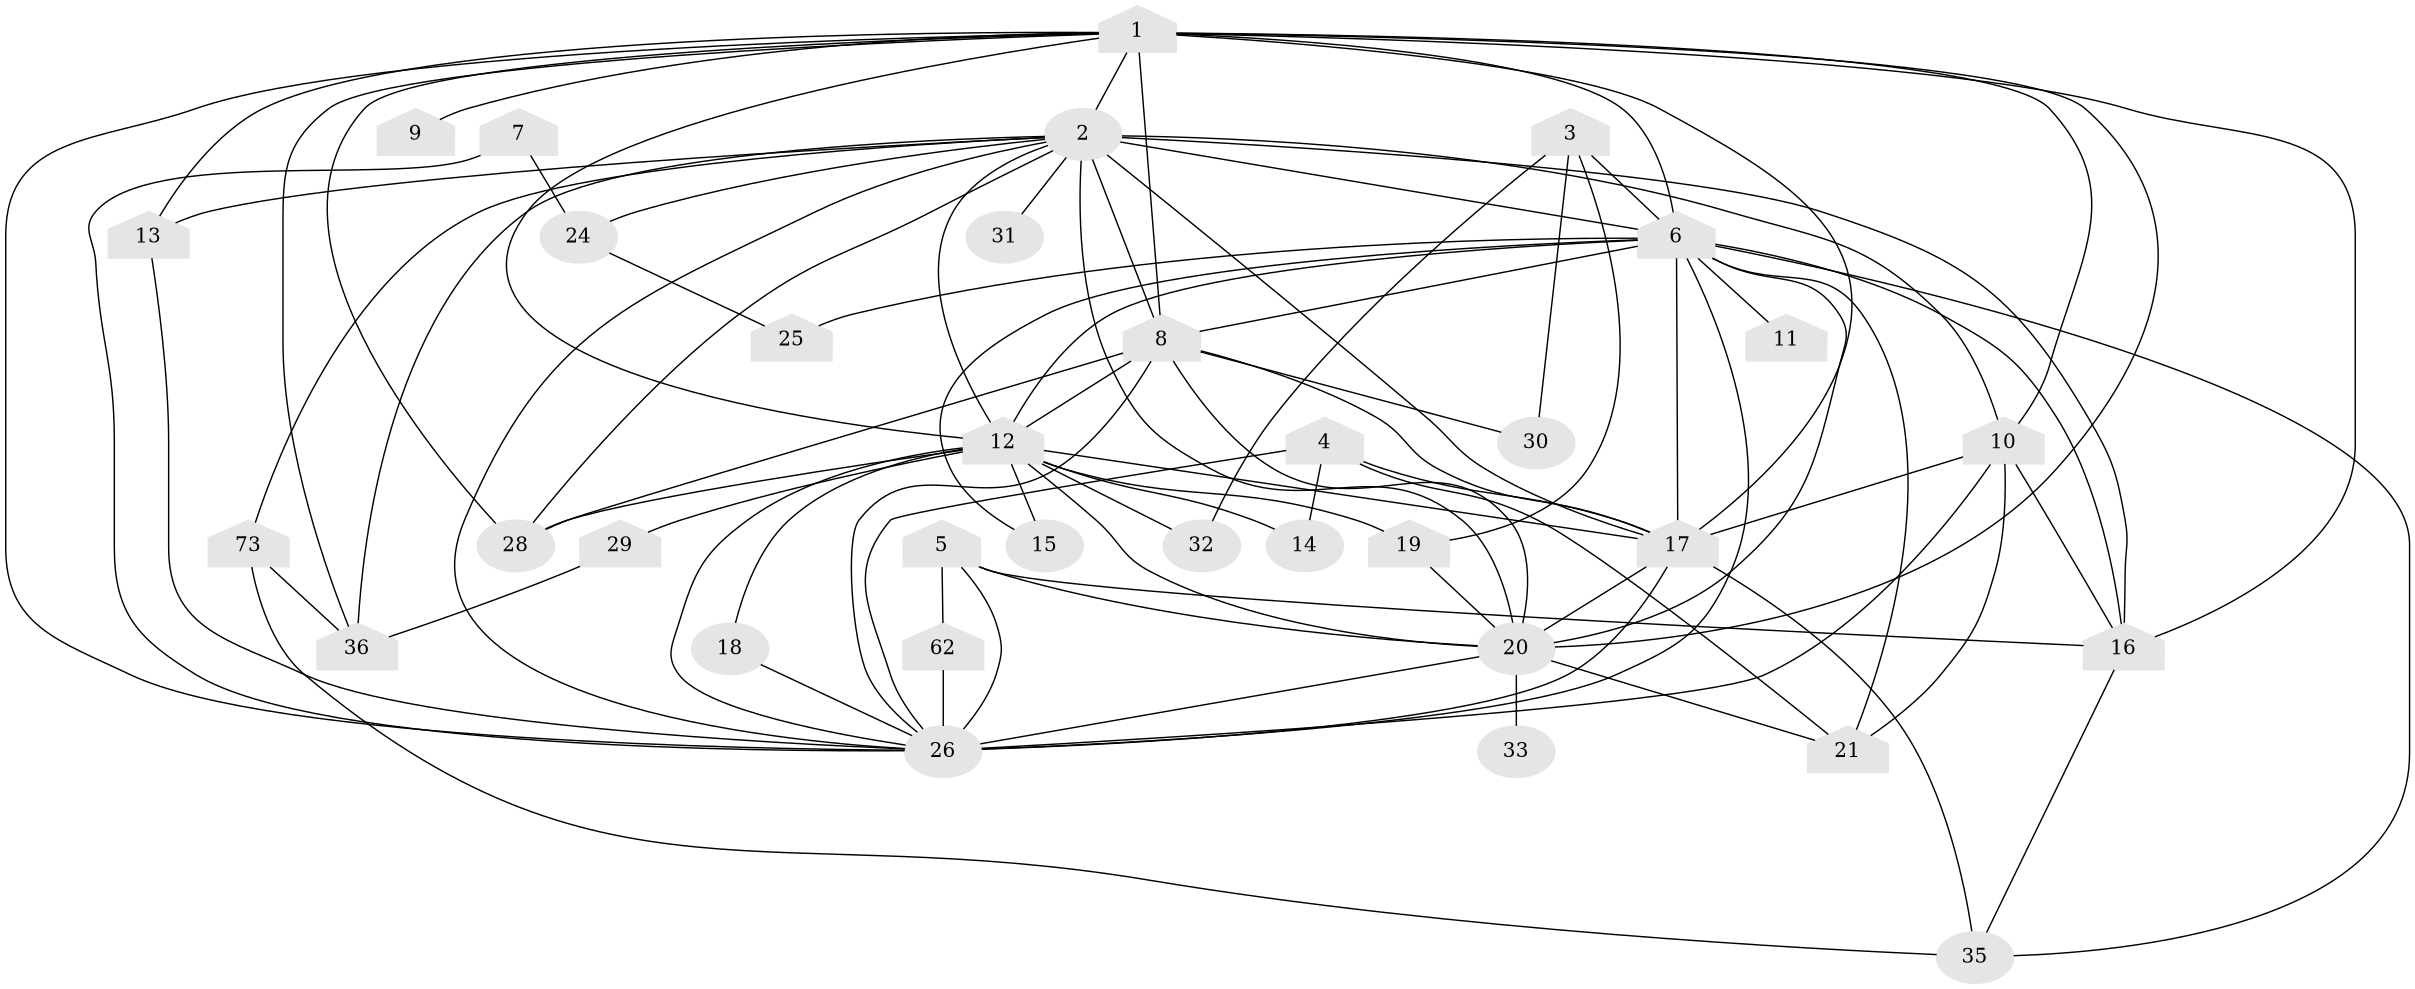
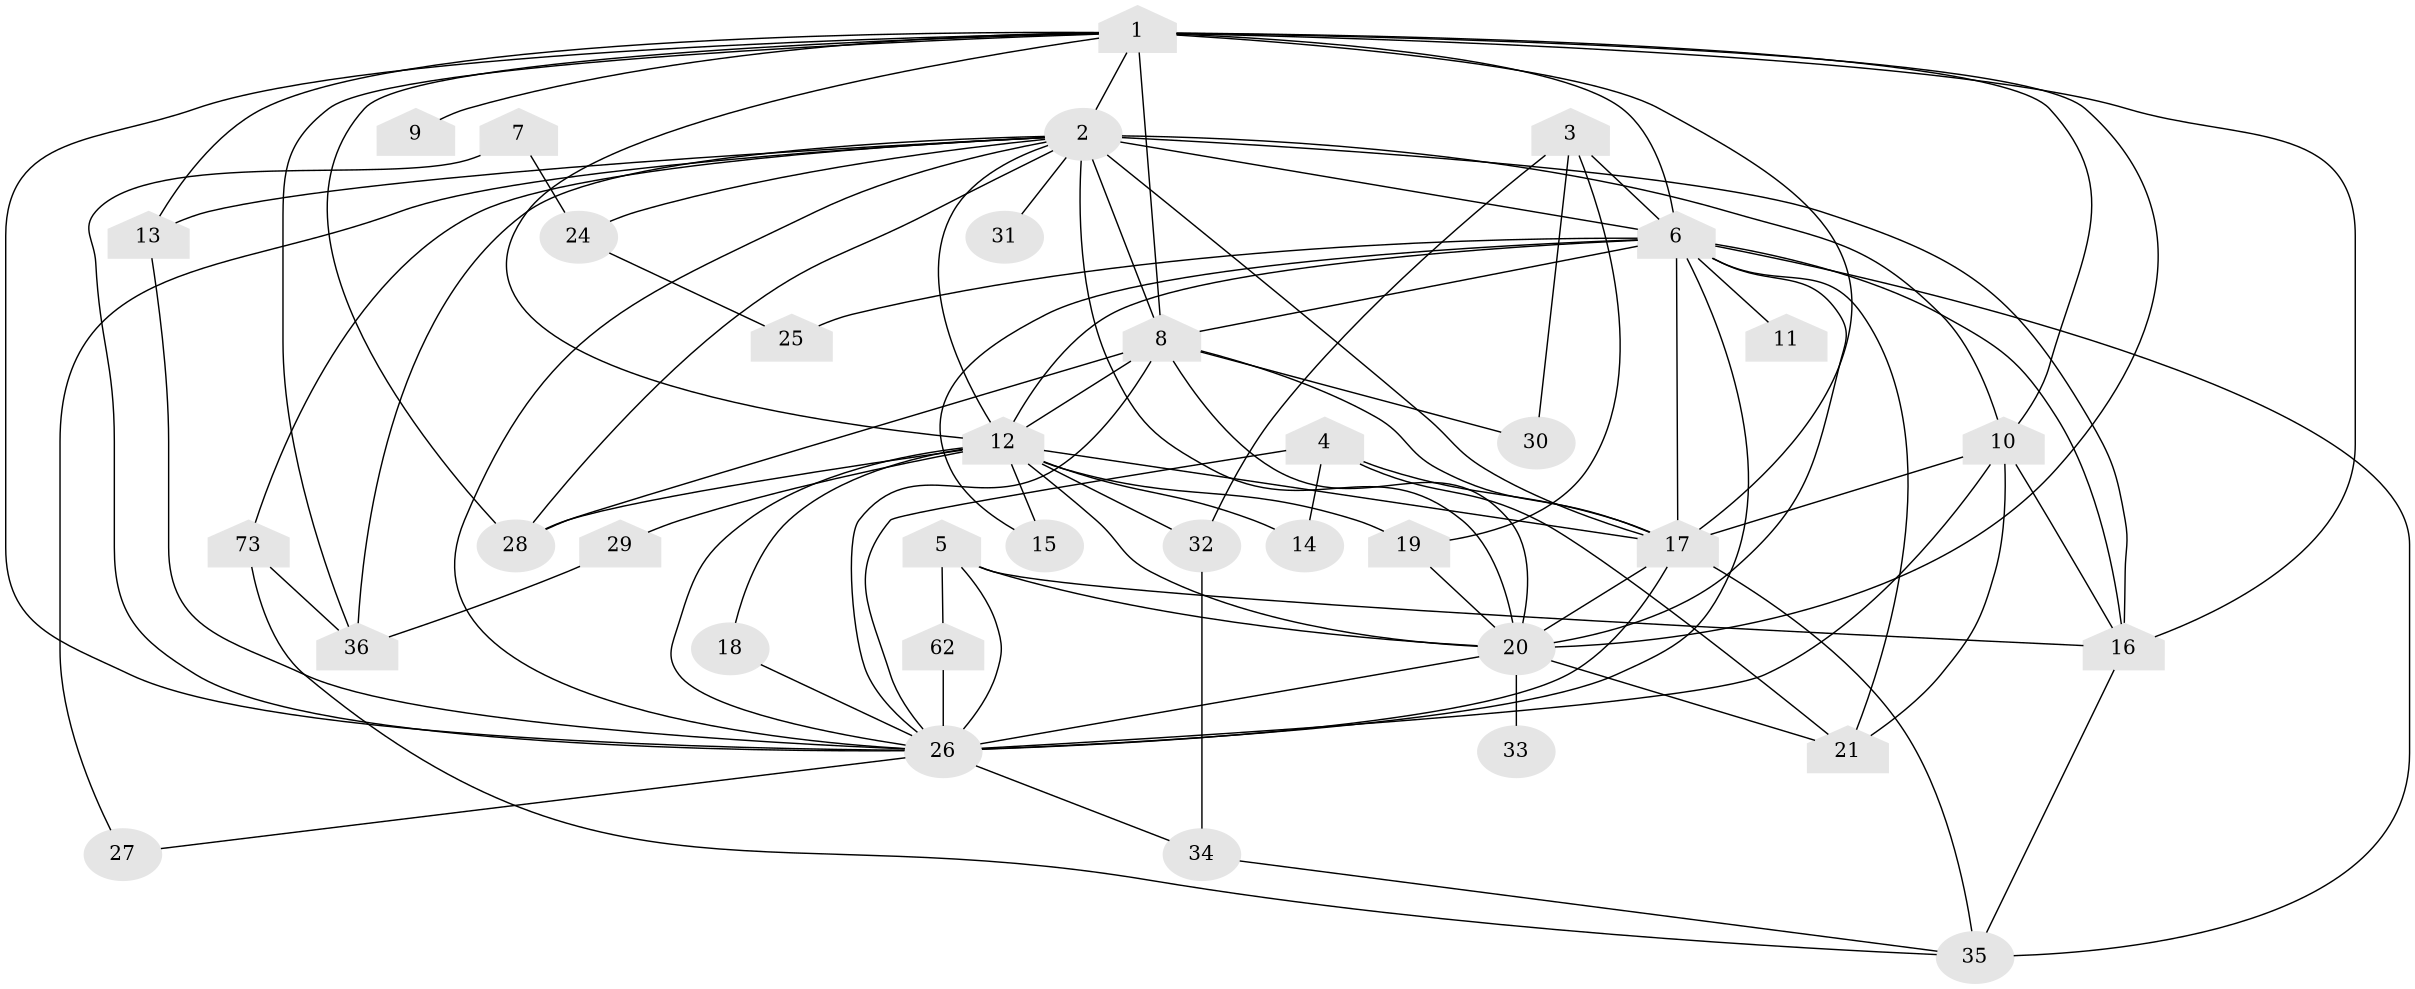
none -> (123, 855)
none -> (1202, 855)
